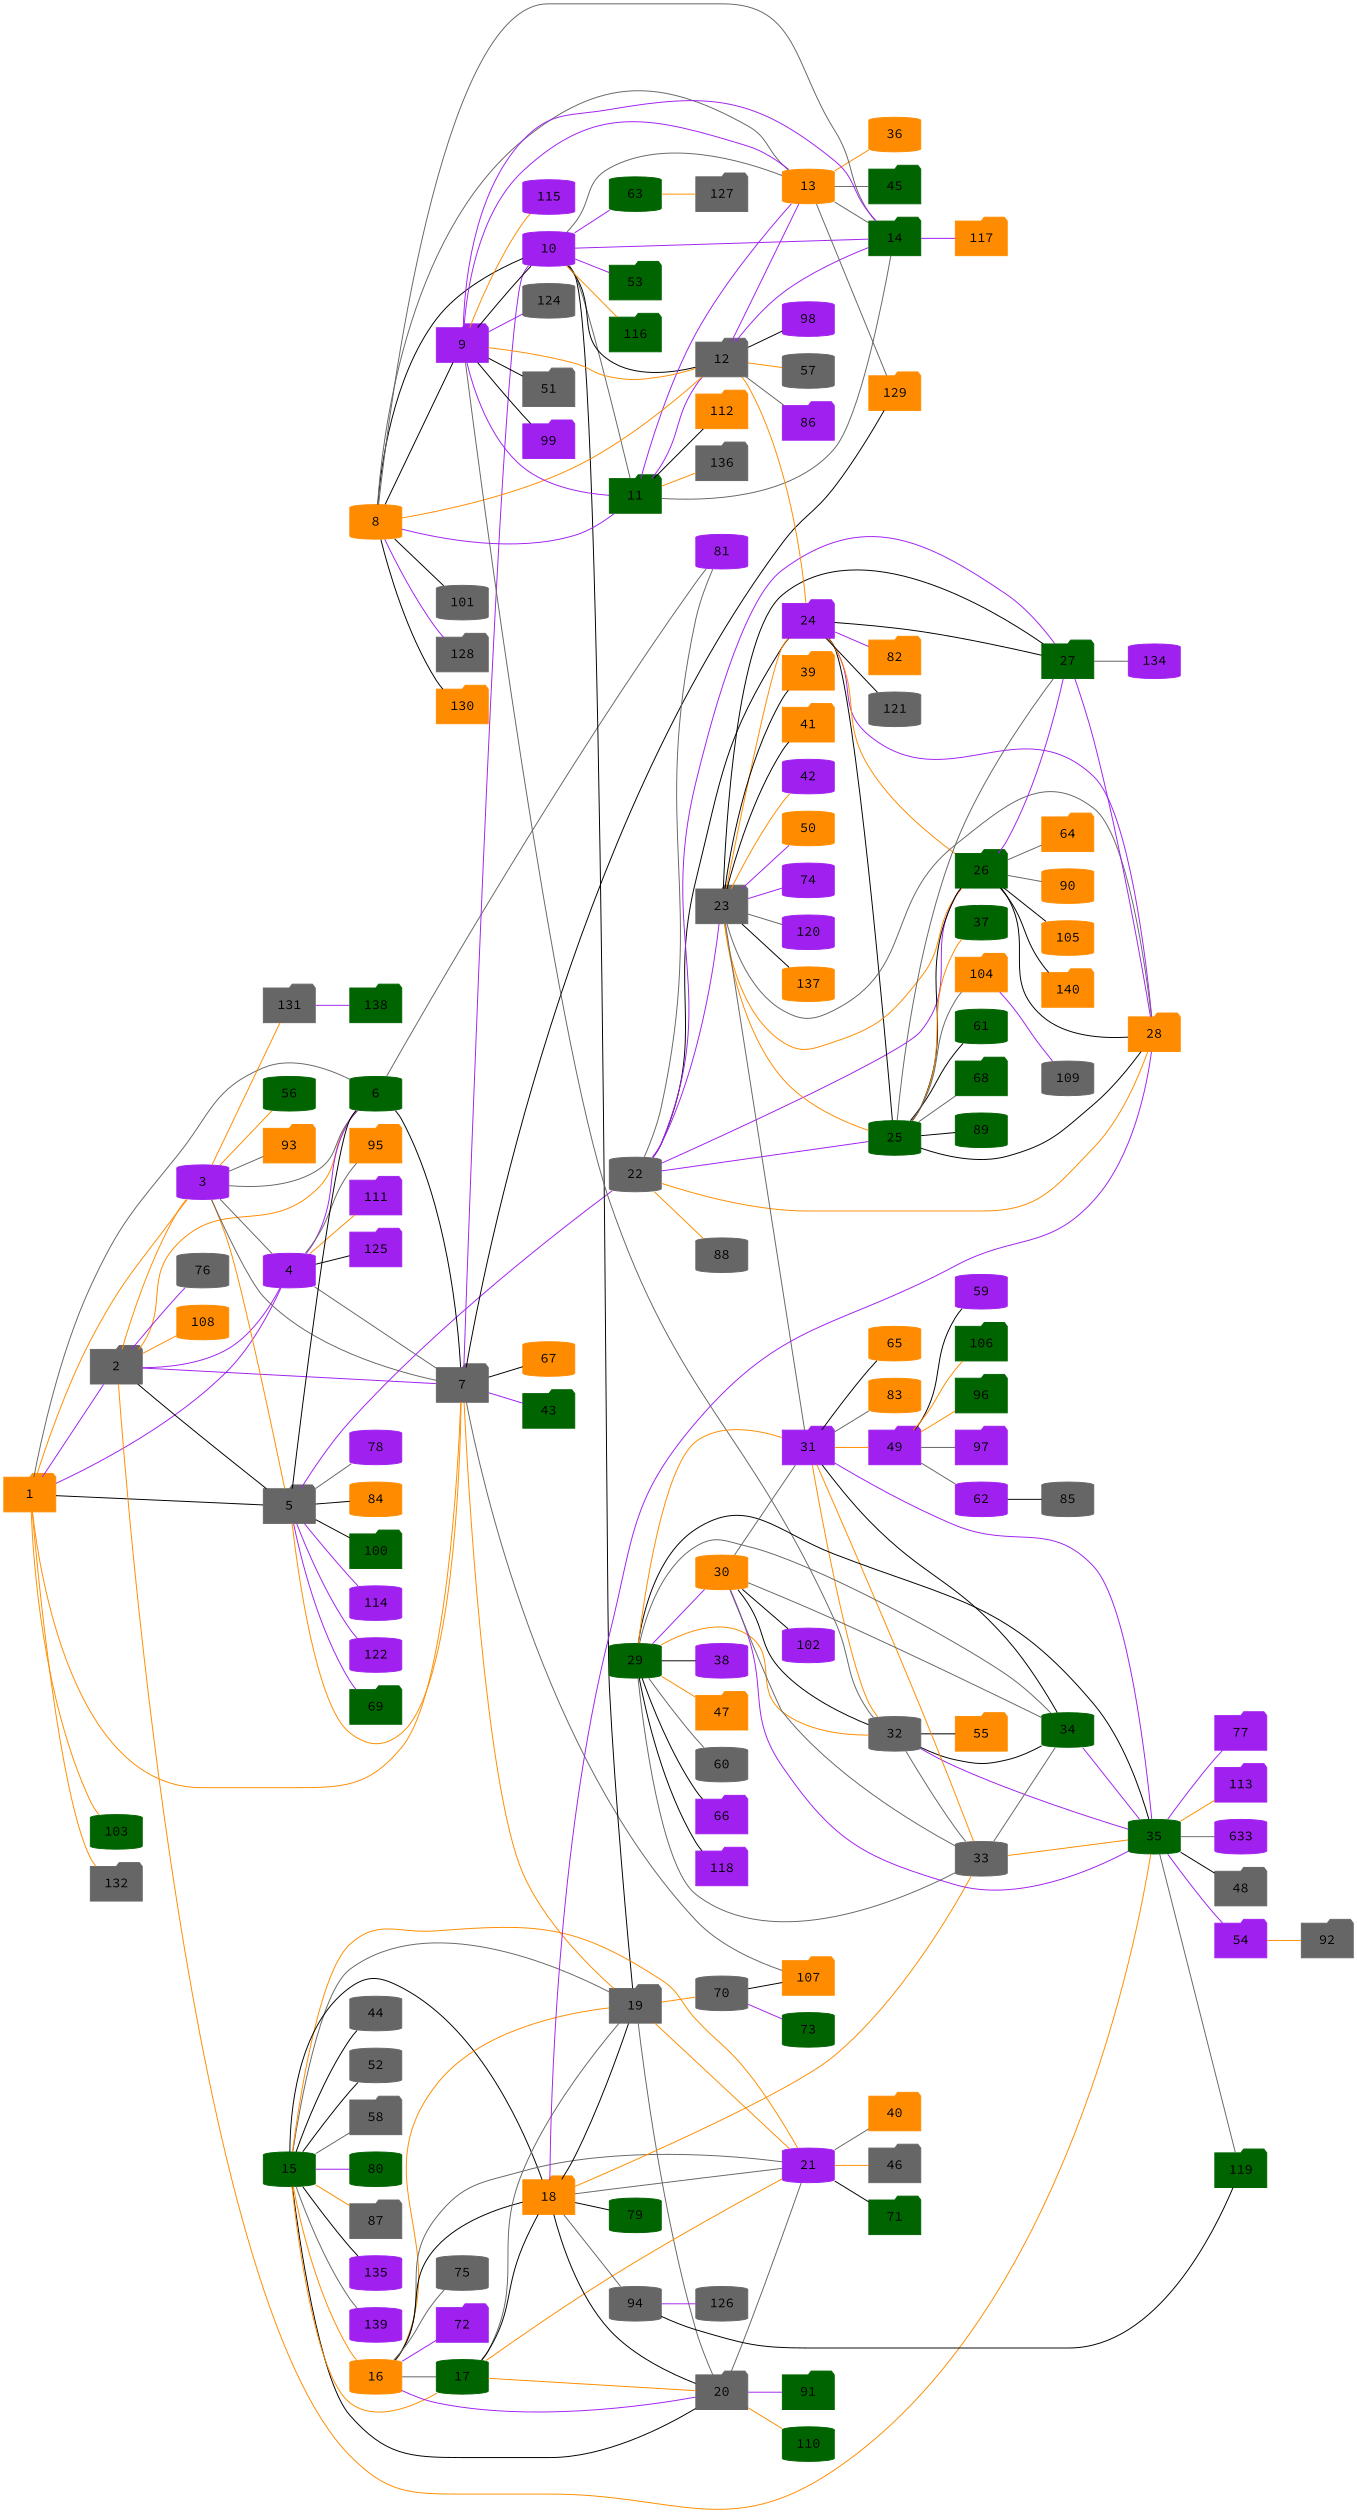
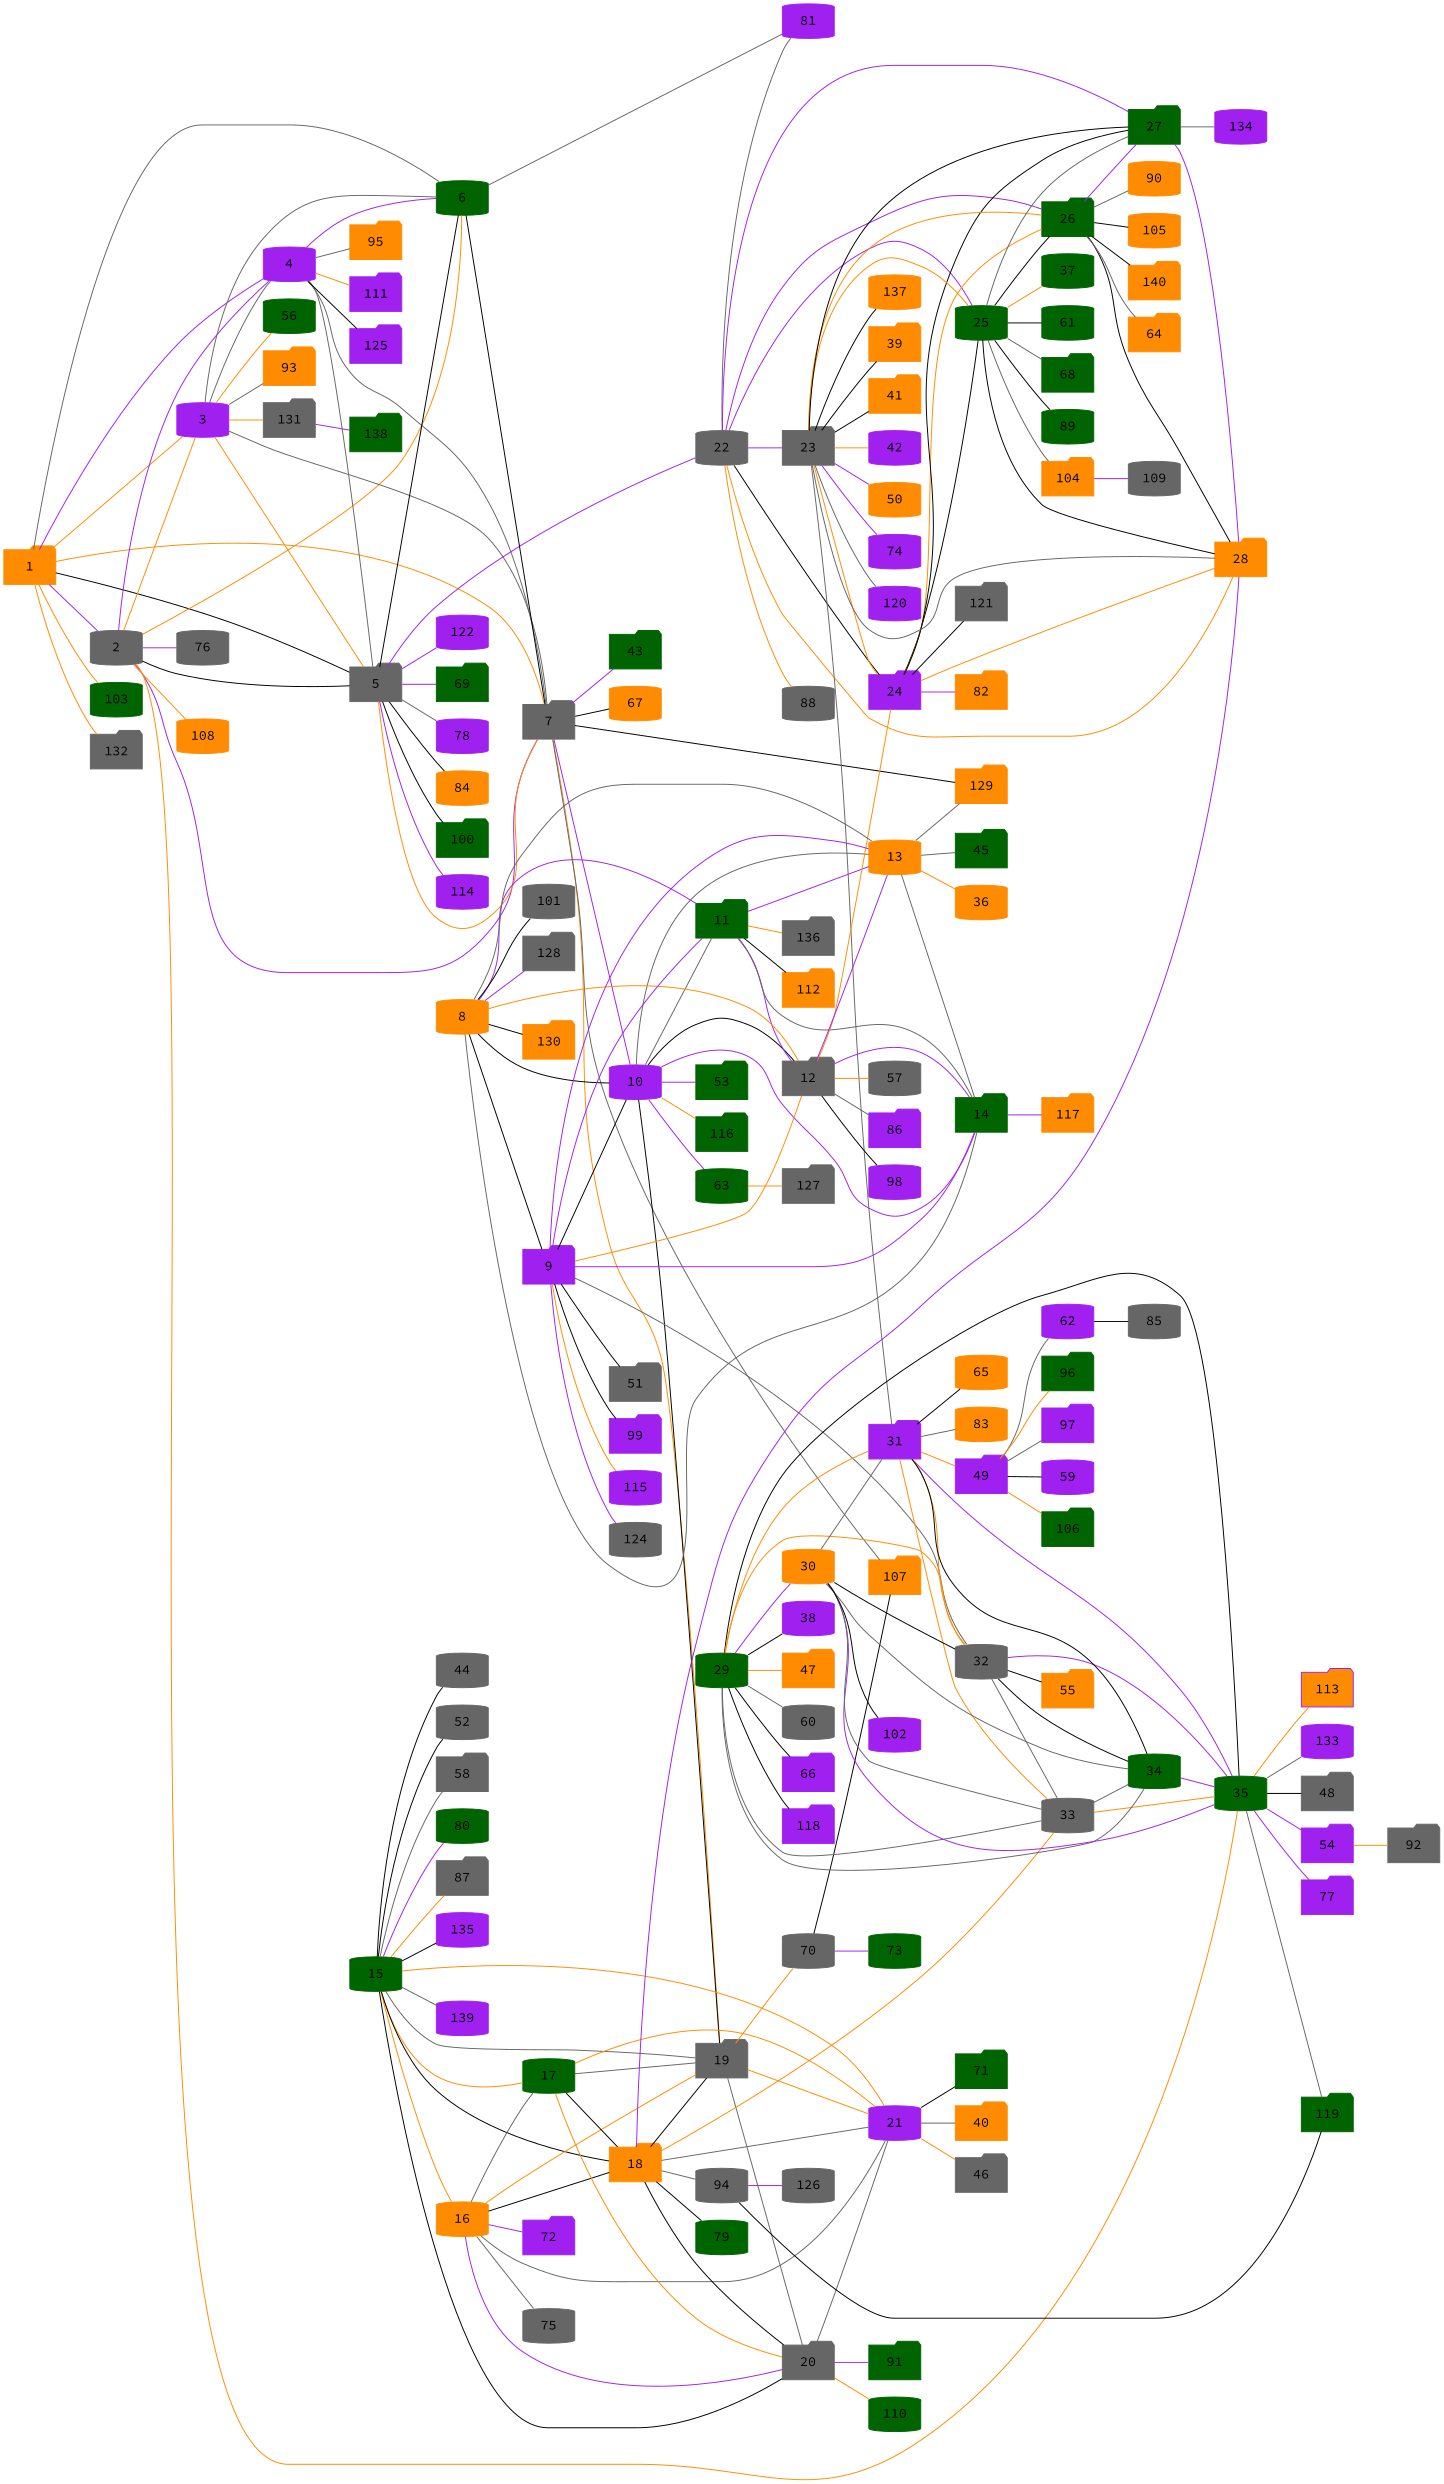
none -> (347, 462)
(895, 709) -> (981, 604)
(1052, 753) -> (1067, 623)
(116, 1367) -> (116, 648)
(1241, 1785) -> (1327, 1690)
(1241, 1837) -> (1327, 1742)
